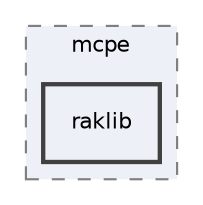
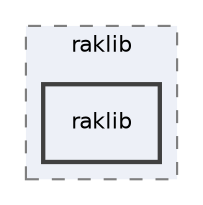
(102, 46) -> (102, 46)
